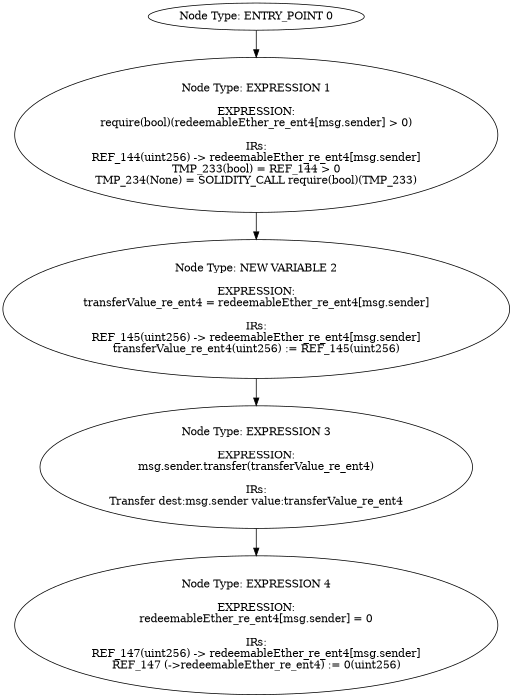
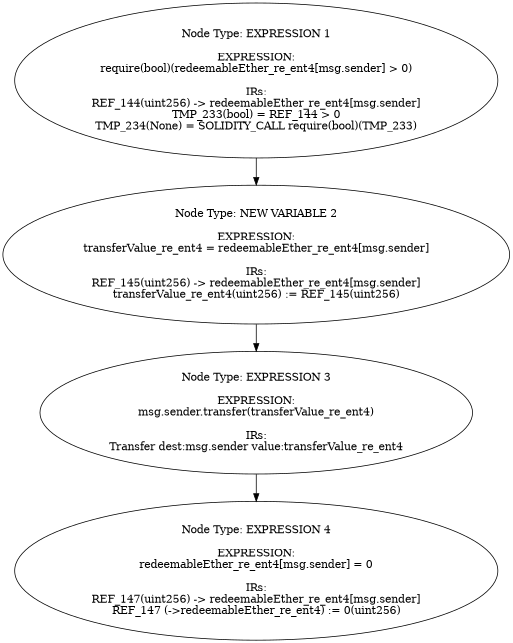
(256, 17) -> none
